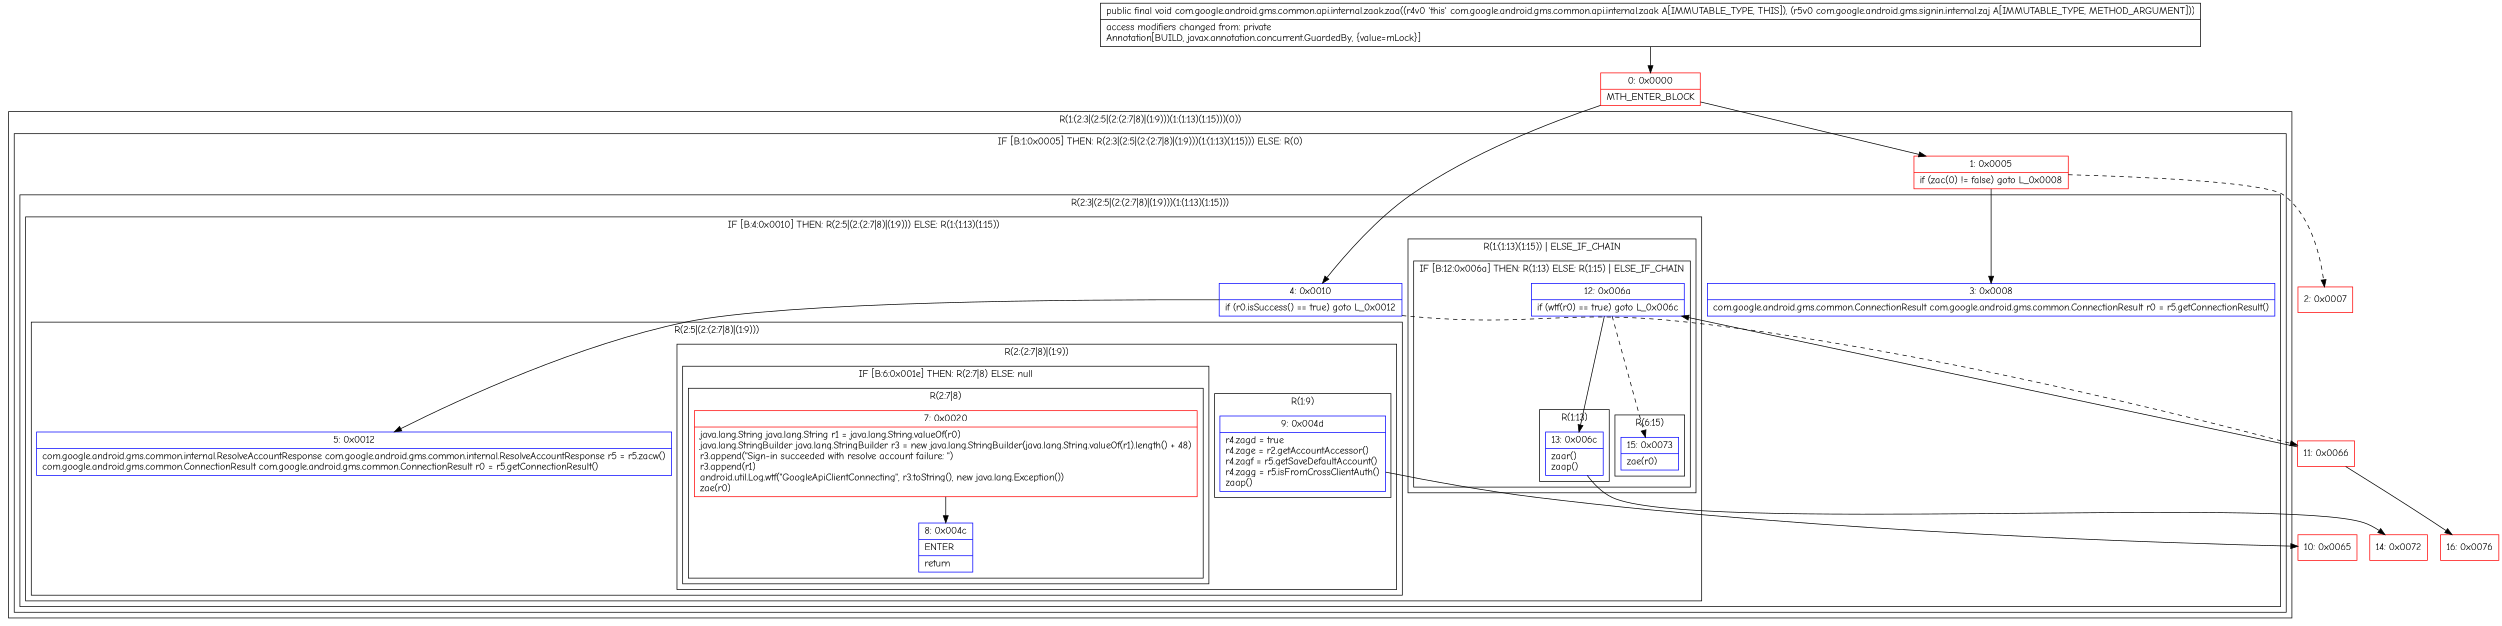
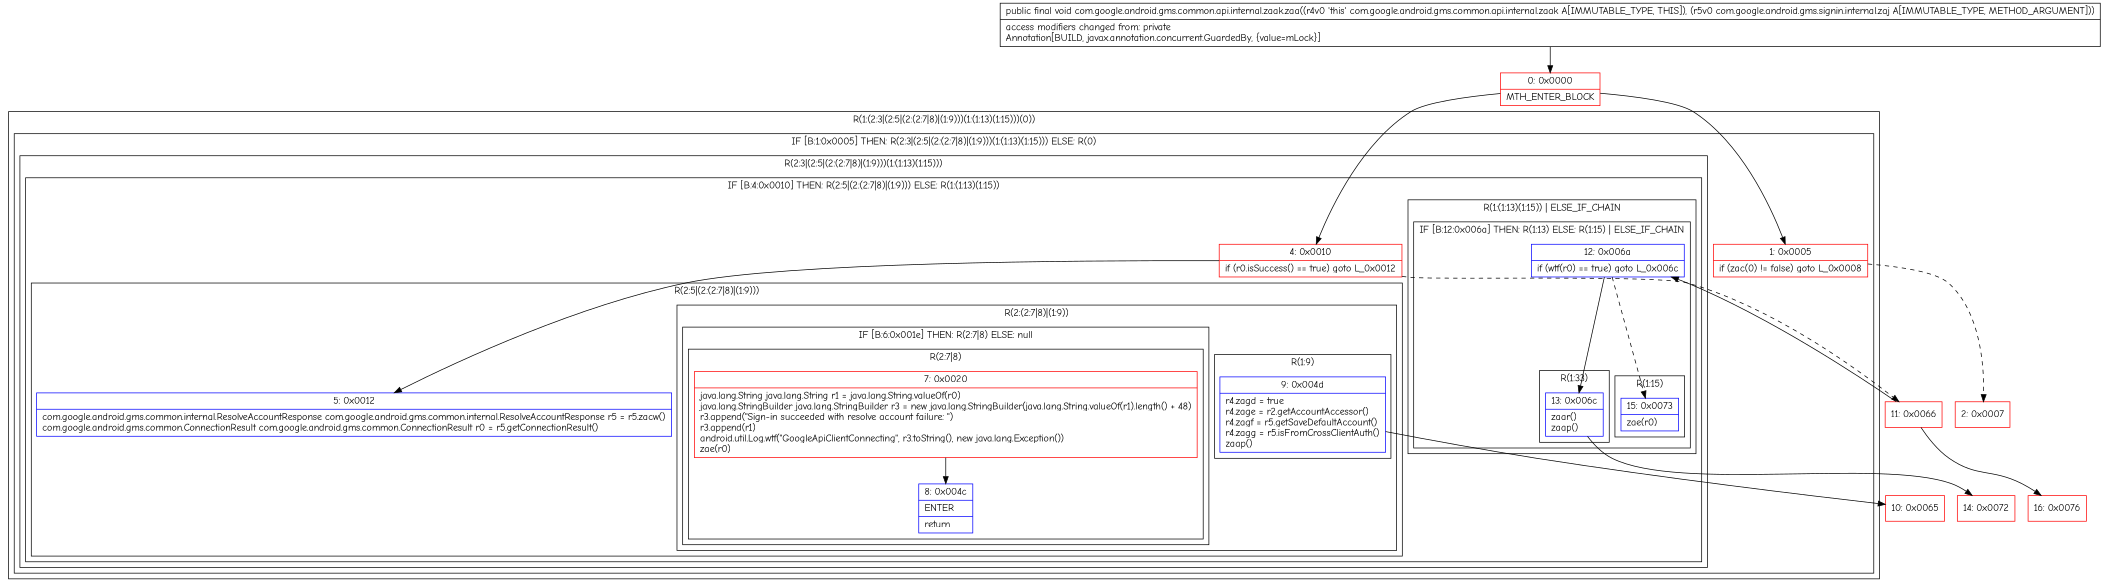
(1311, 300) -> (1311, 261)
(1991, 300) -> none
(1574, 418) -> (1574, 379)
(1650, 423) -> (1650, 384)
